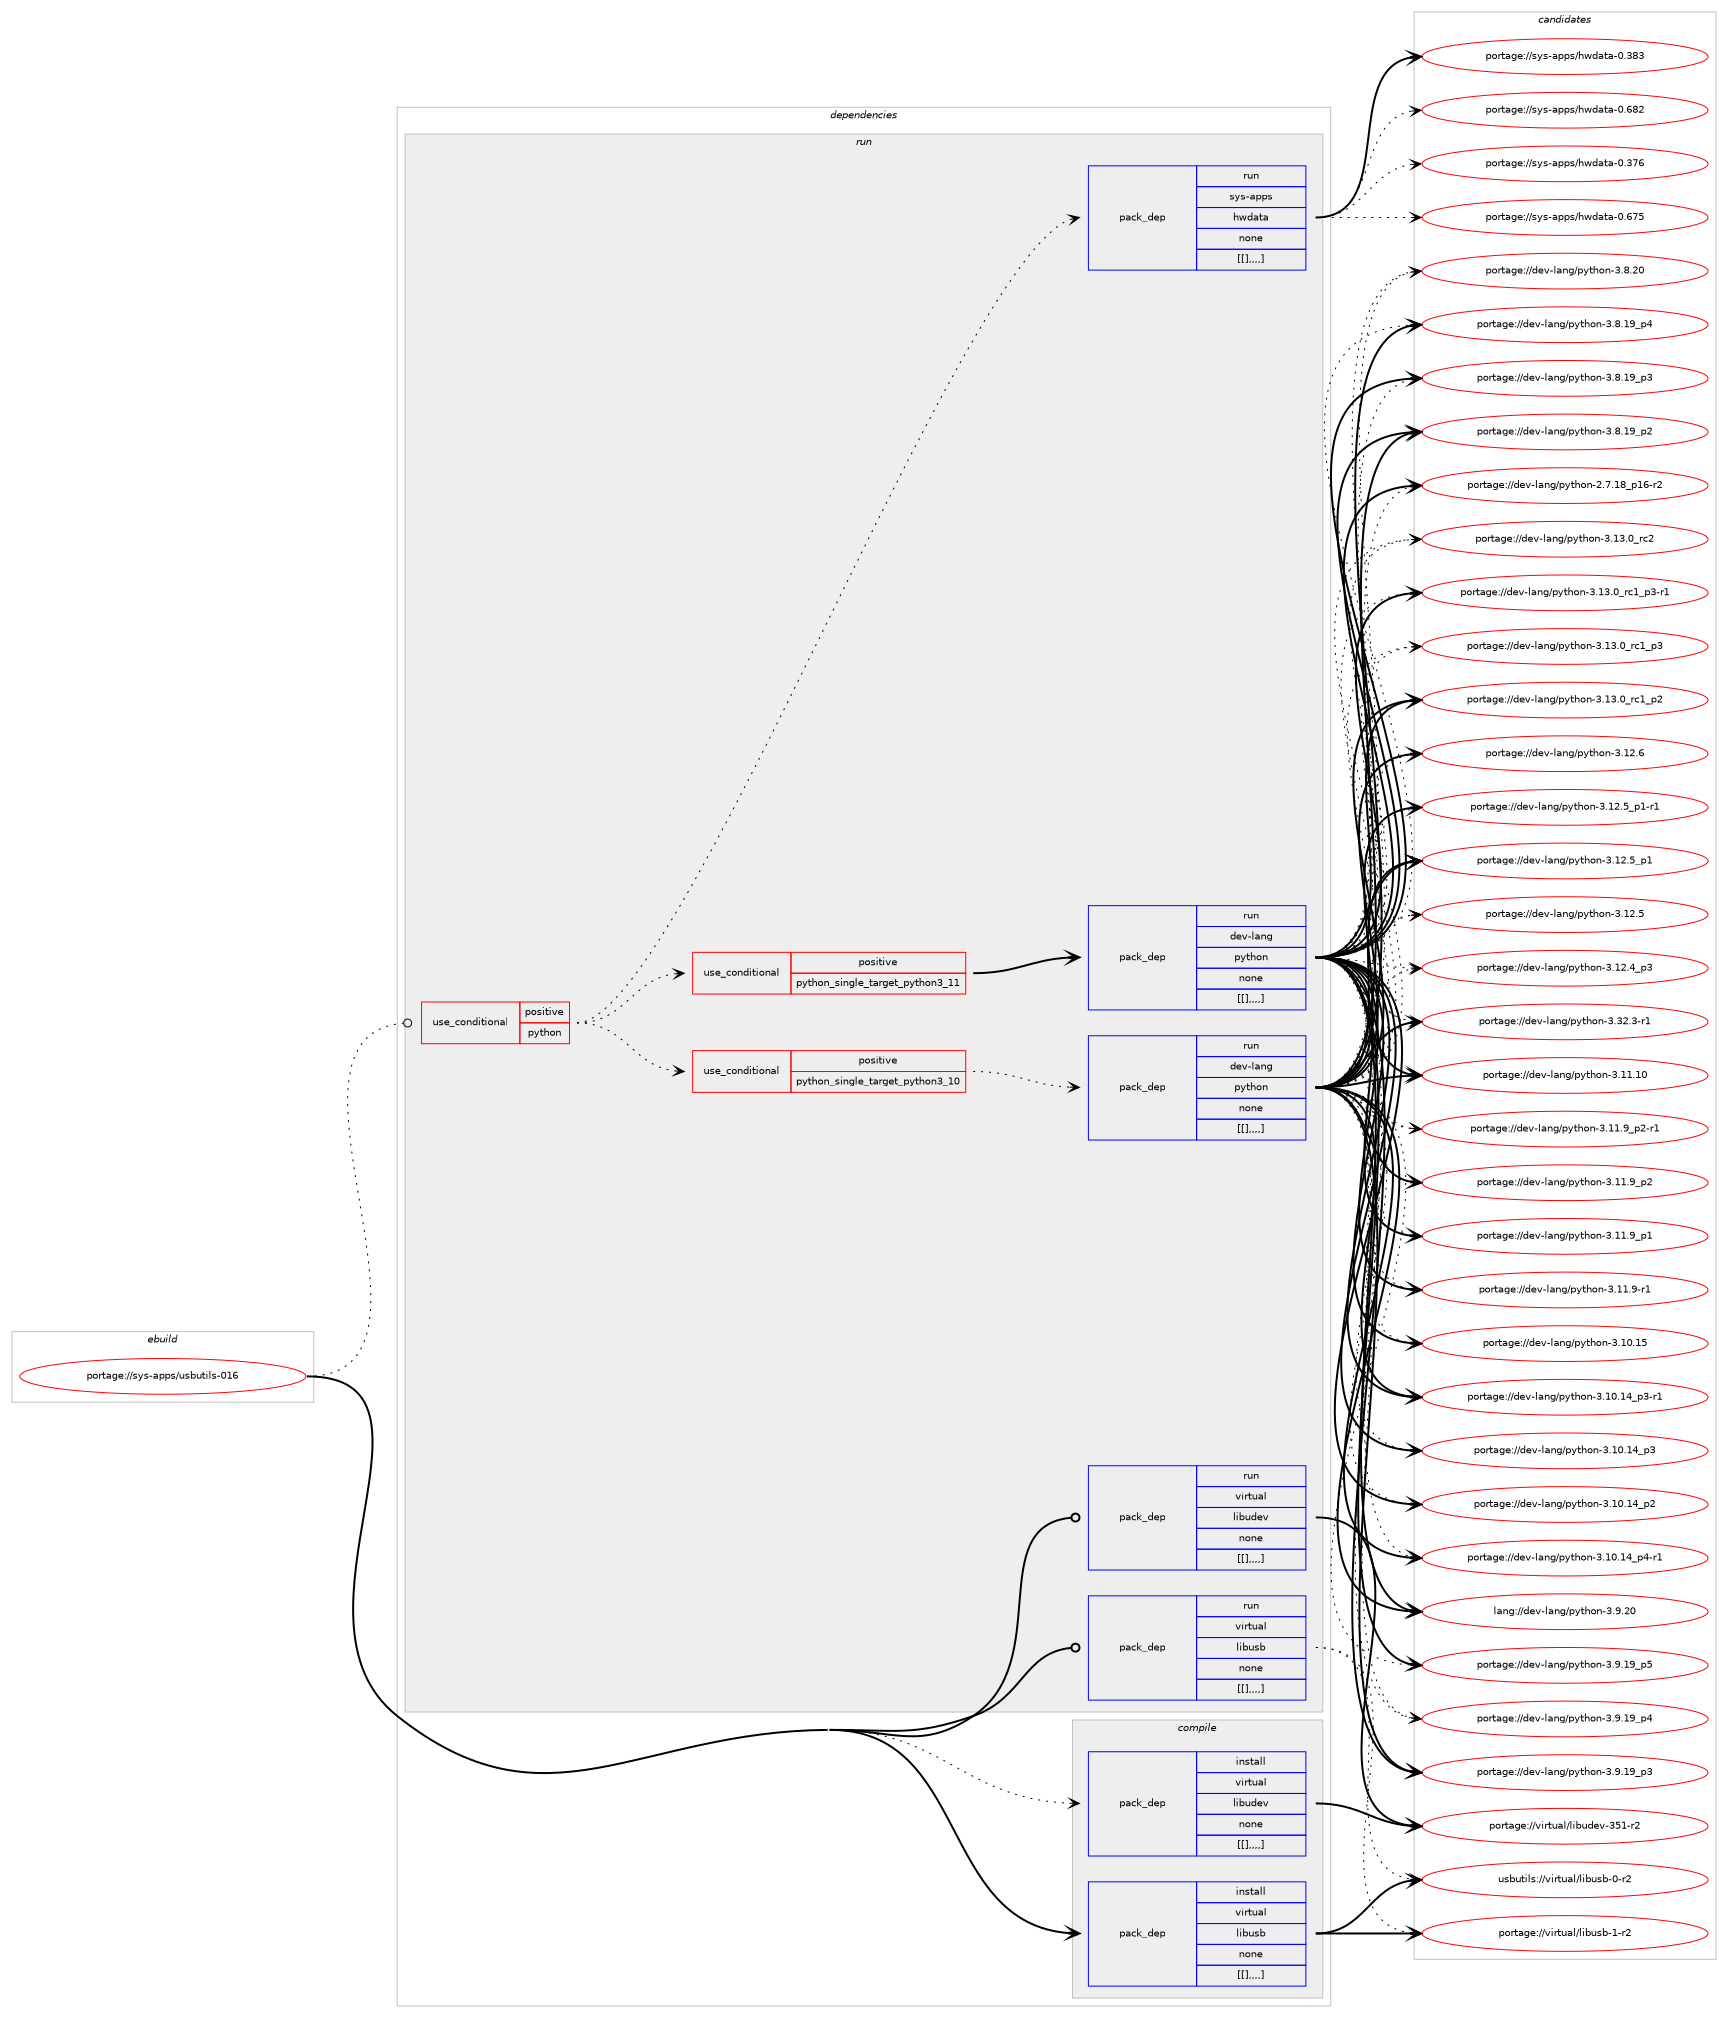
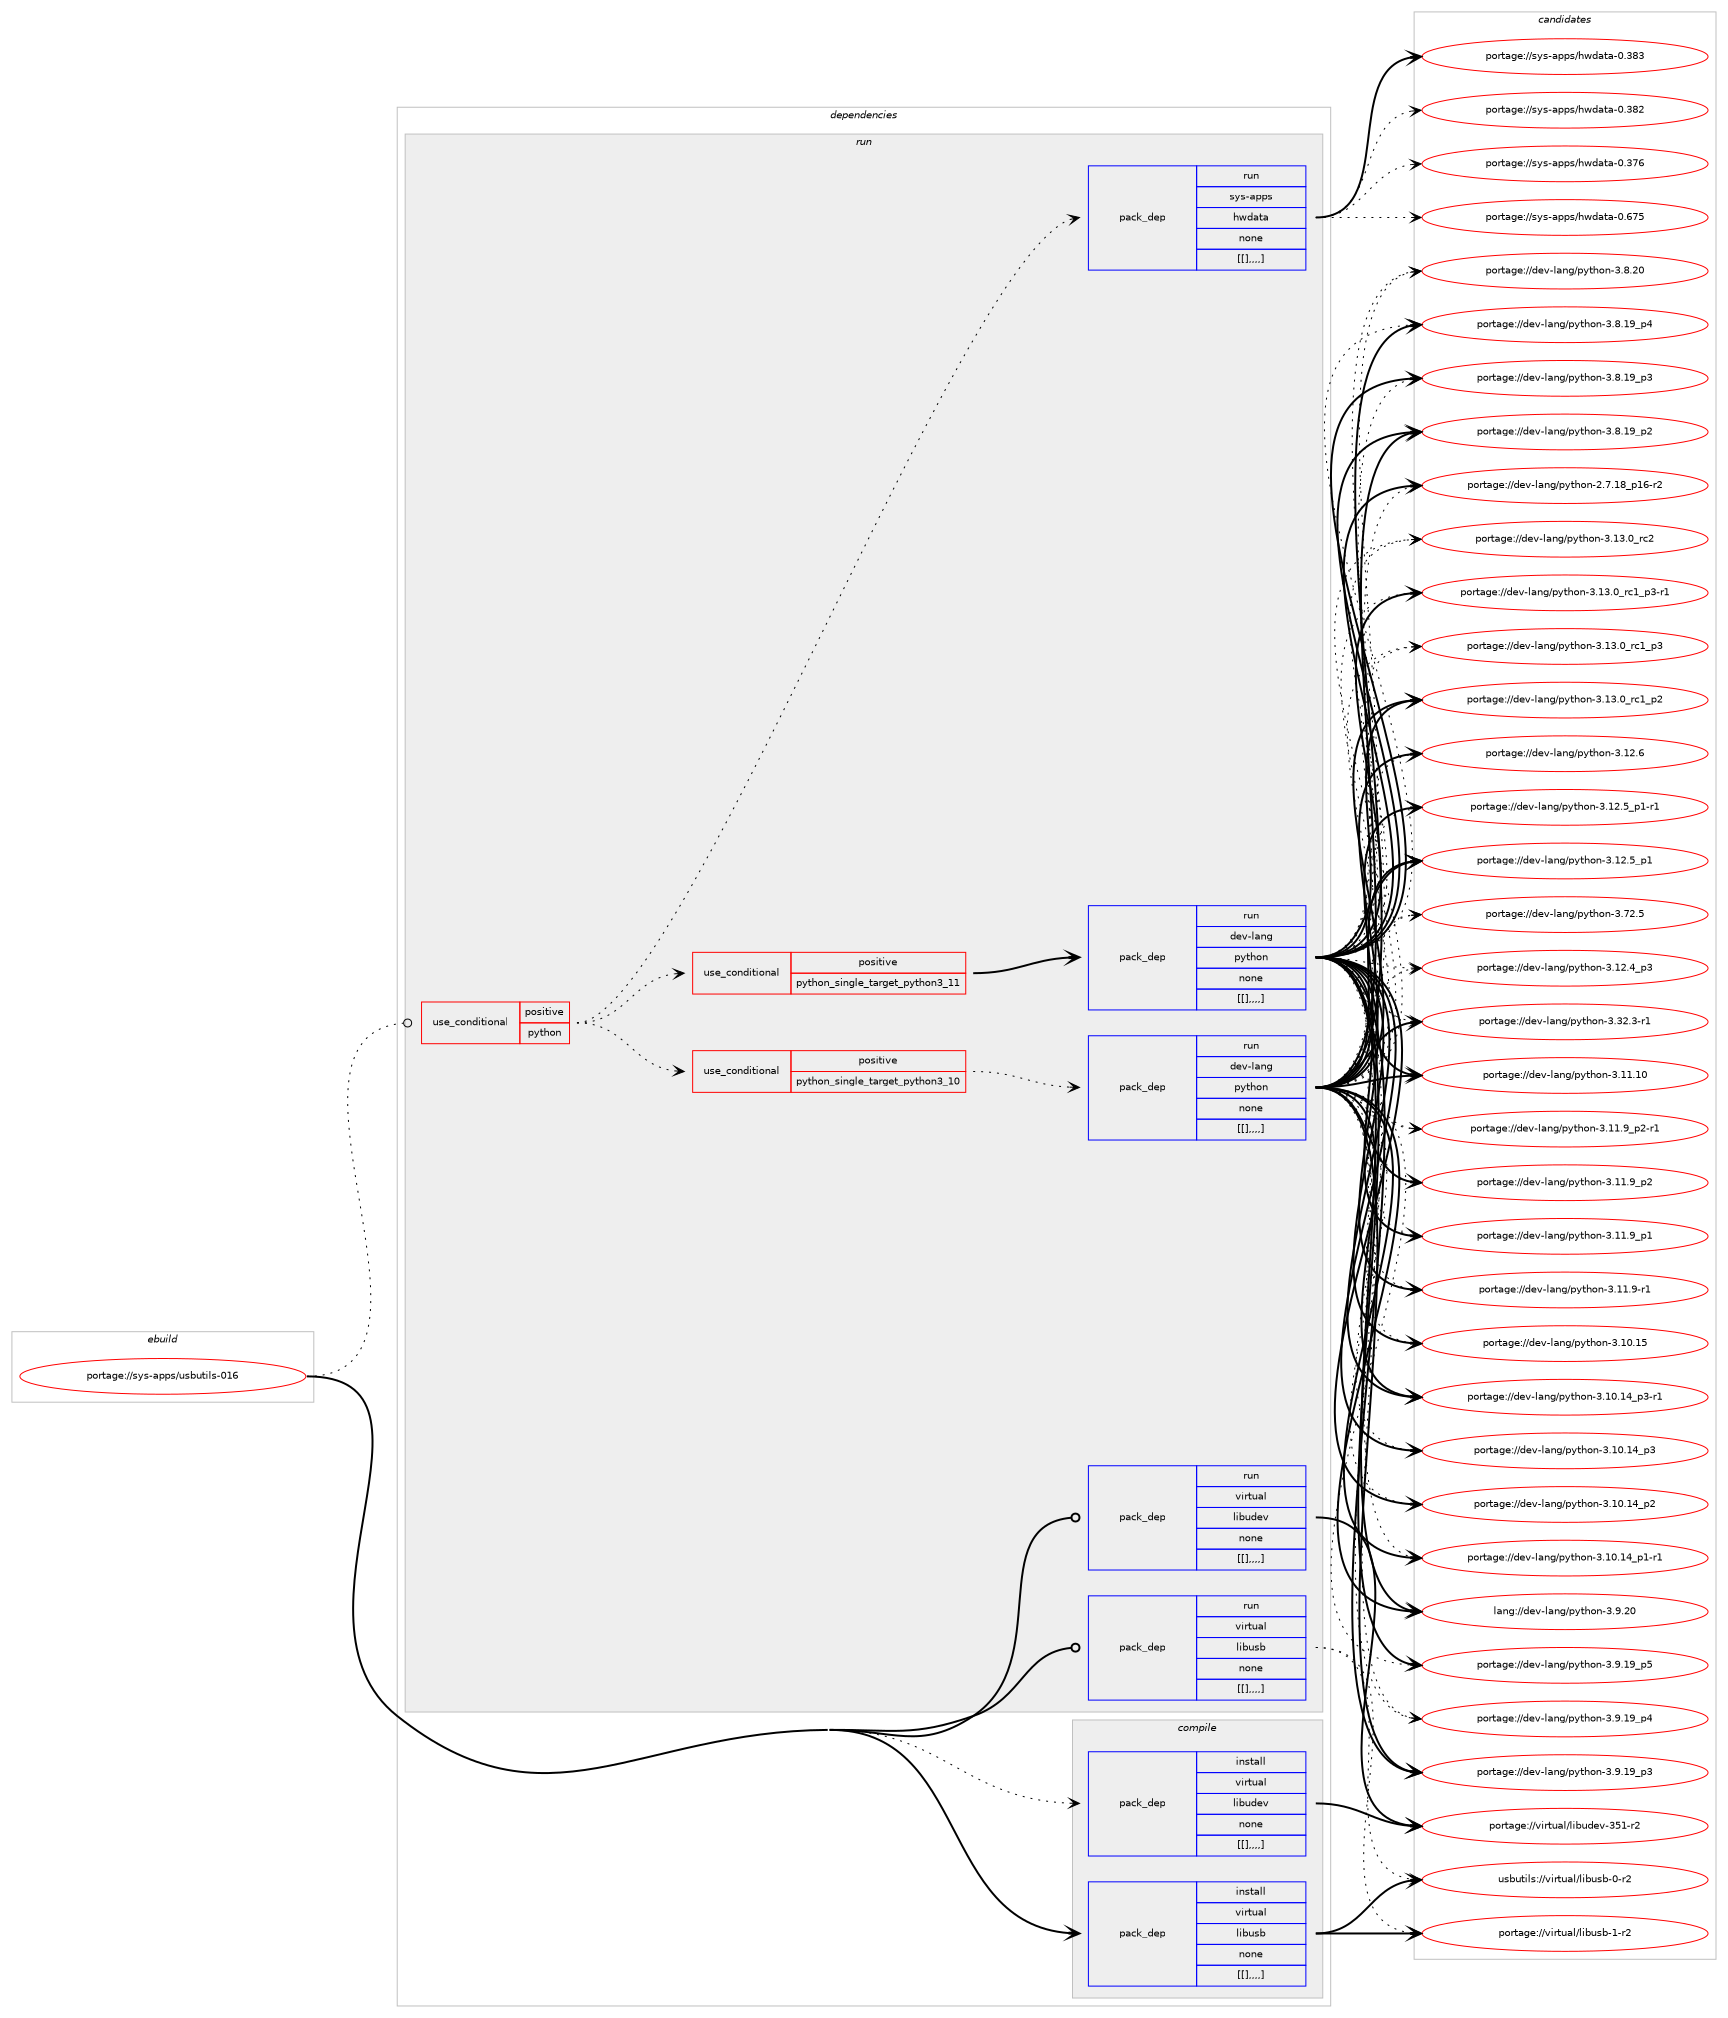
(1565, 110) -> (1565, 110)
(1565, 915) -> (1565, 915)
(1565, 1558) -> (1565, 1558)
